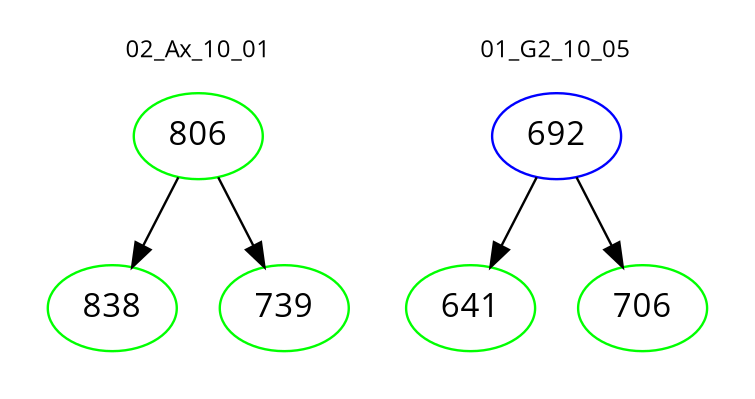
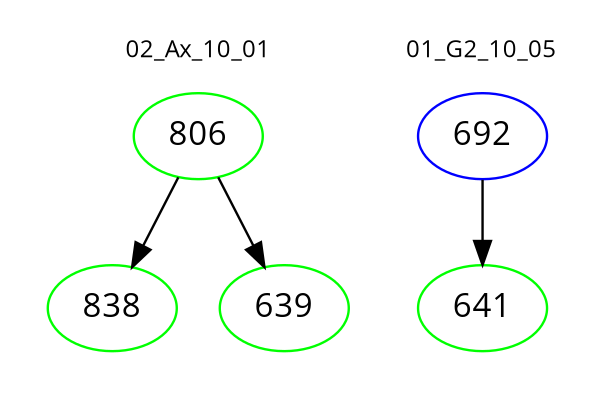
(284, 308) -> (284, 308)
(643, 308) -> none
